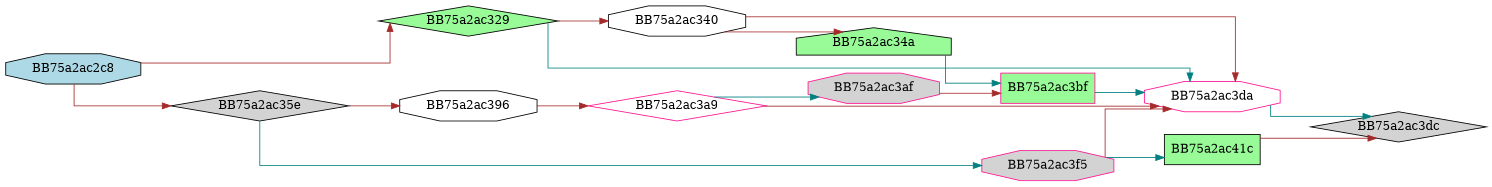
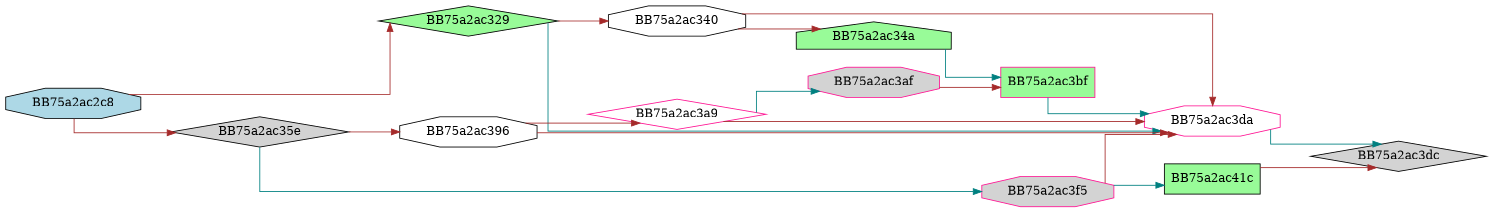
none -> (849, 133)
